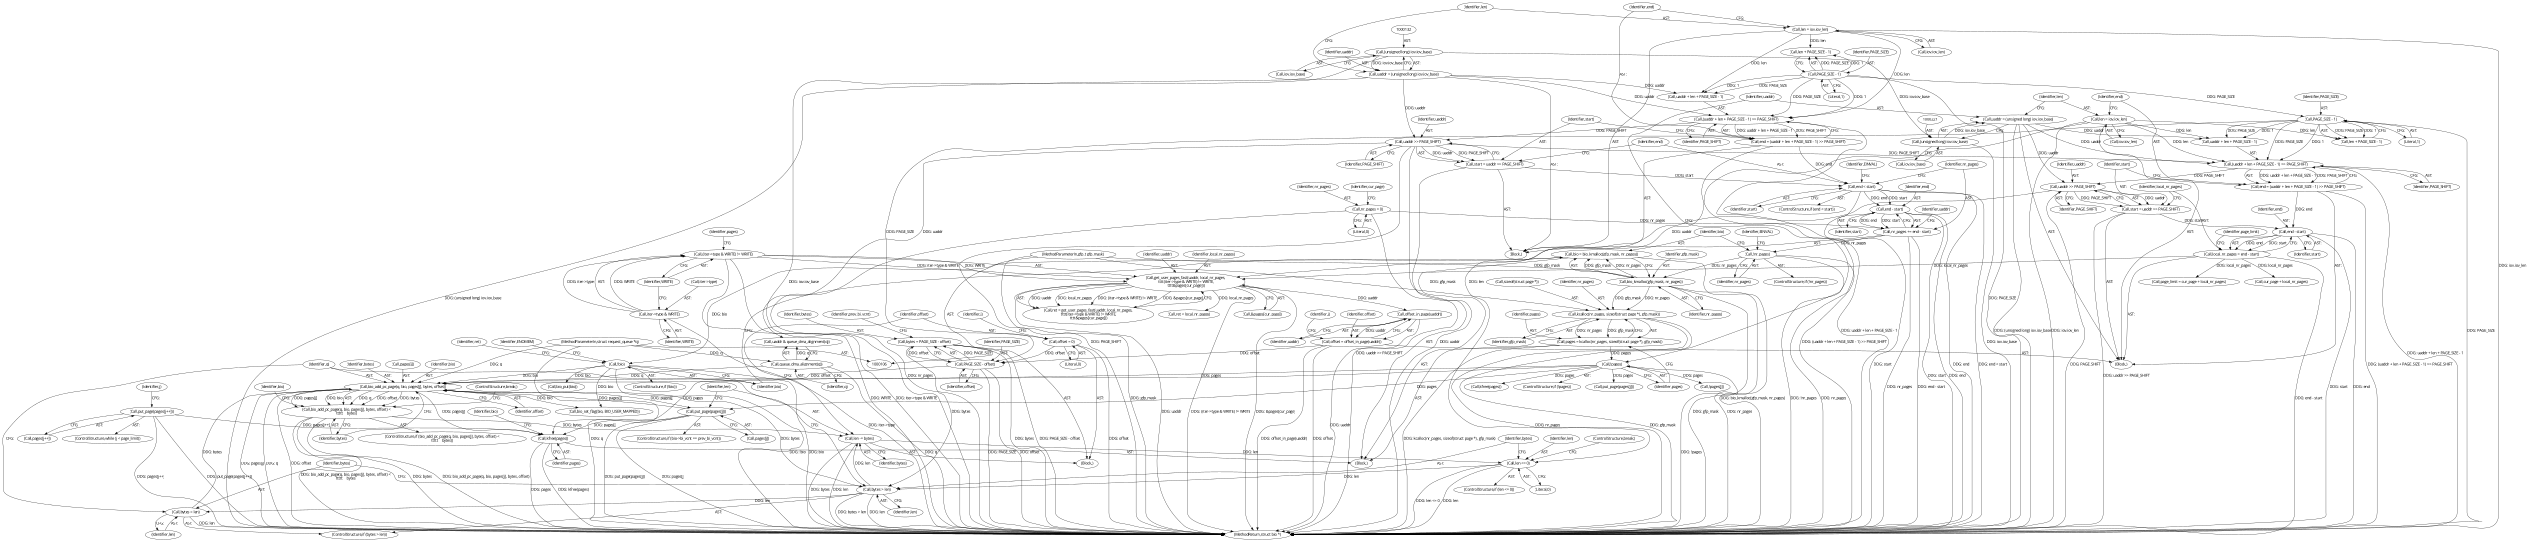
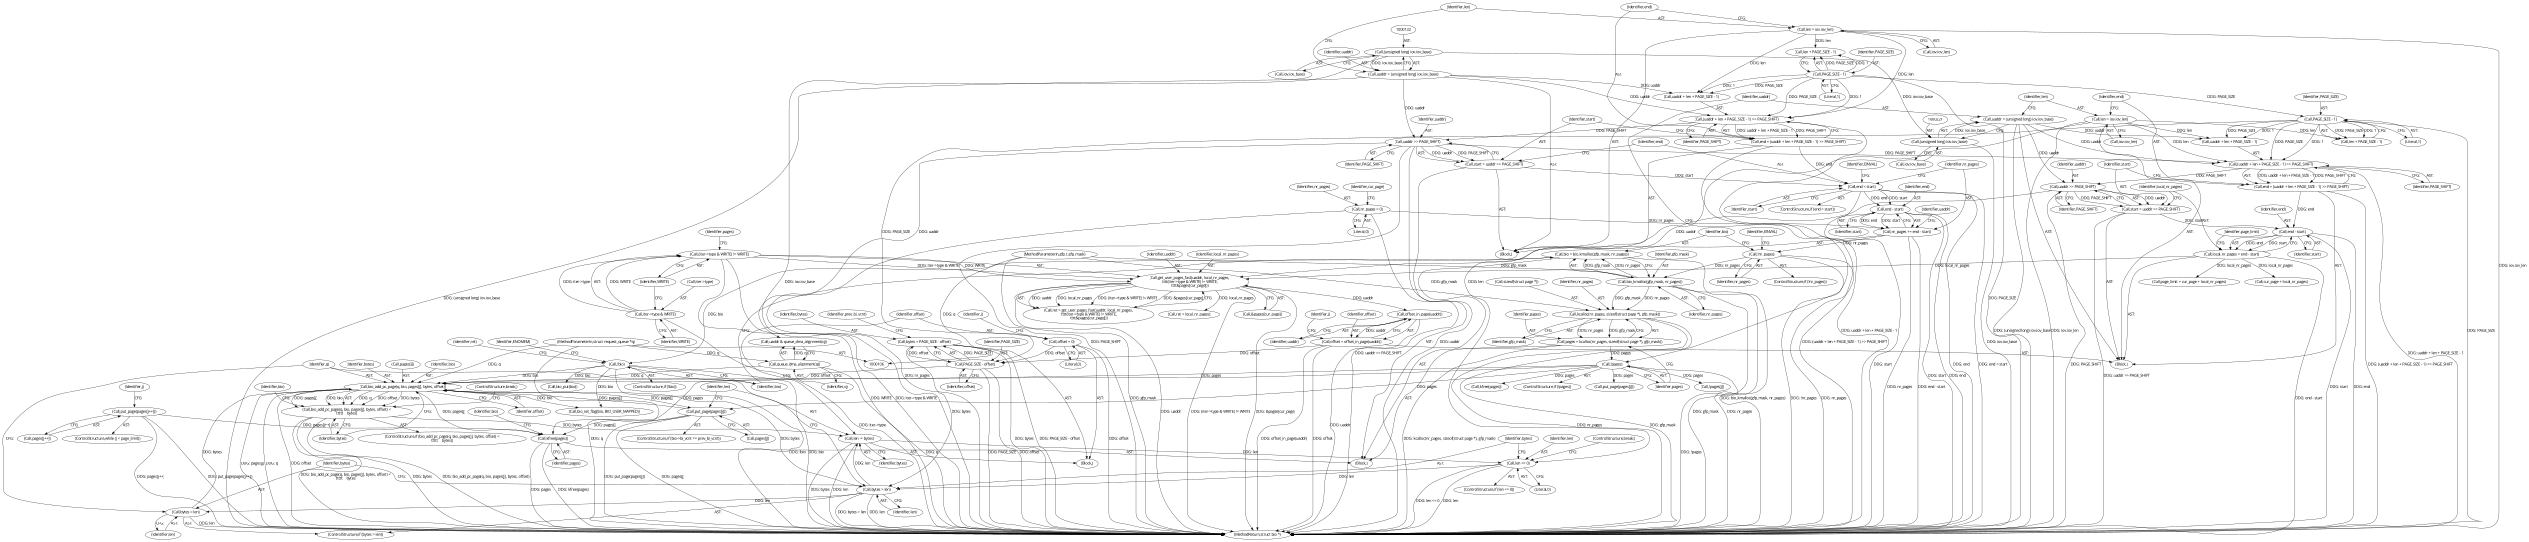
(951, 315) -> (949, 315)
